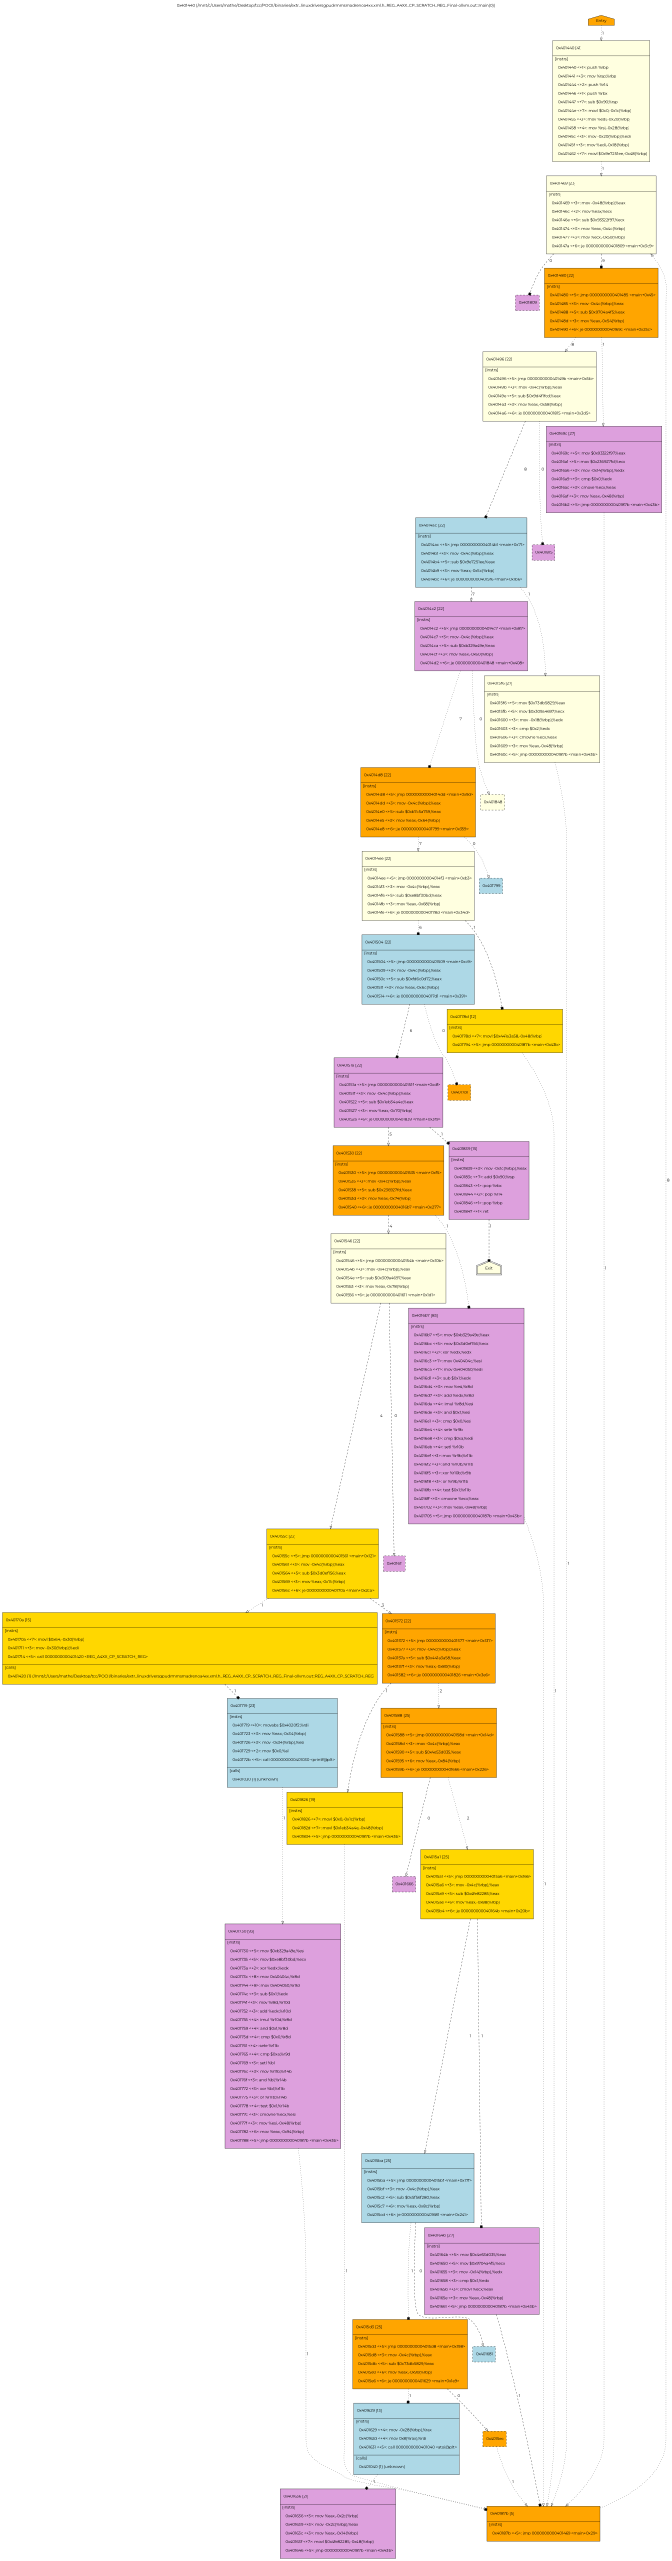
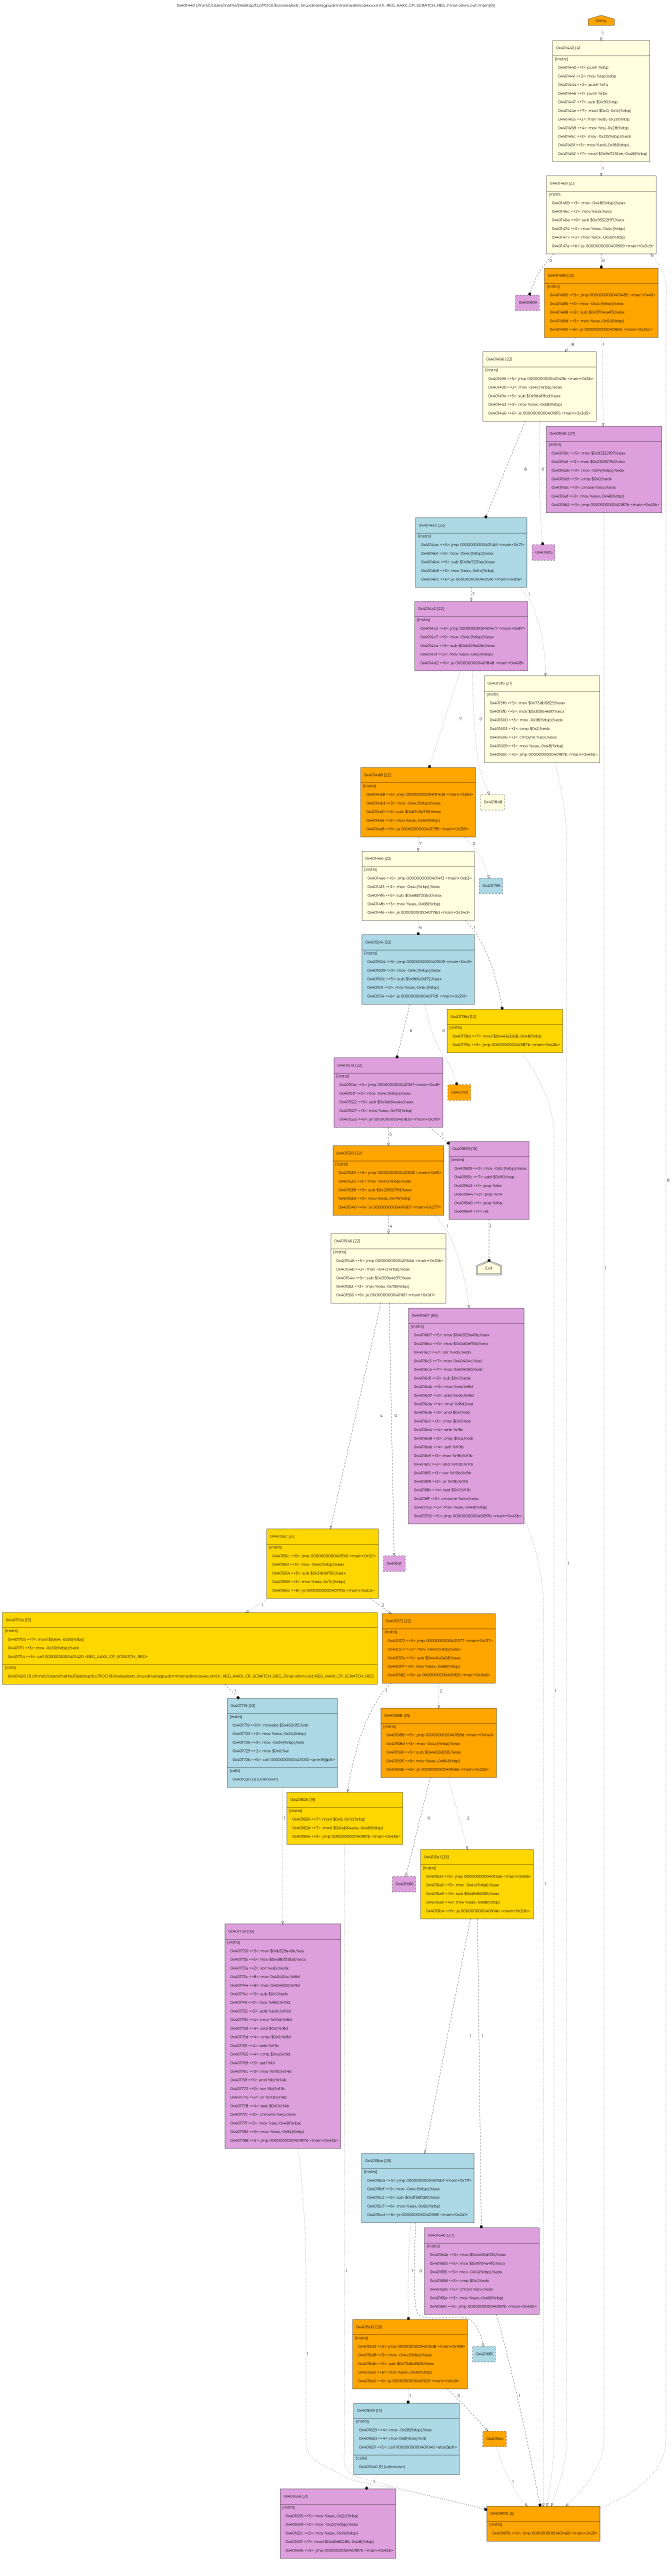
(458, 1258) -> (458, 1258)
